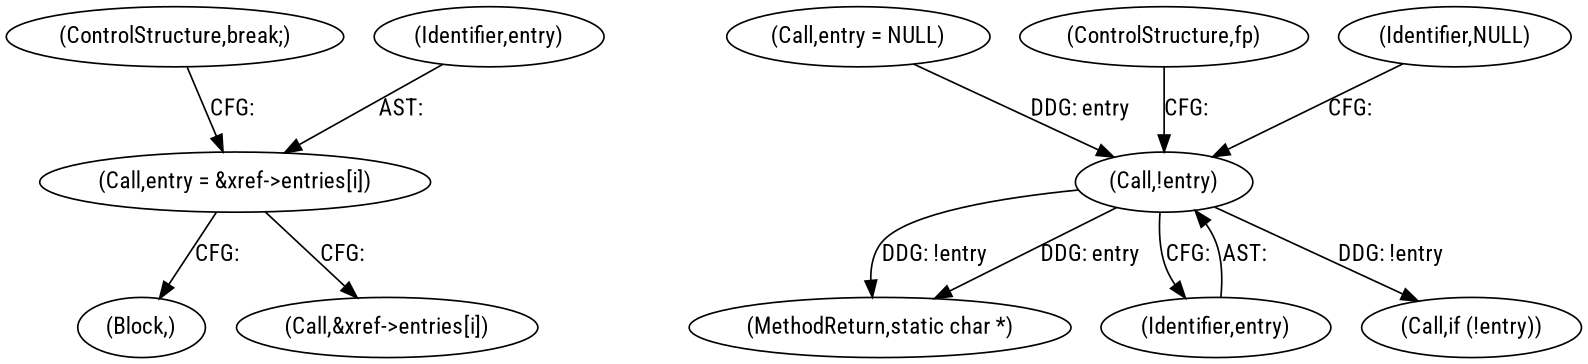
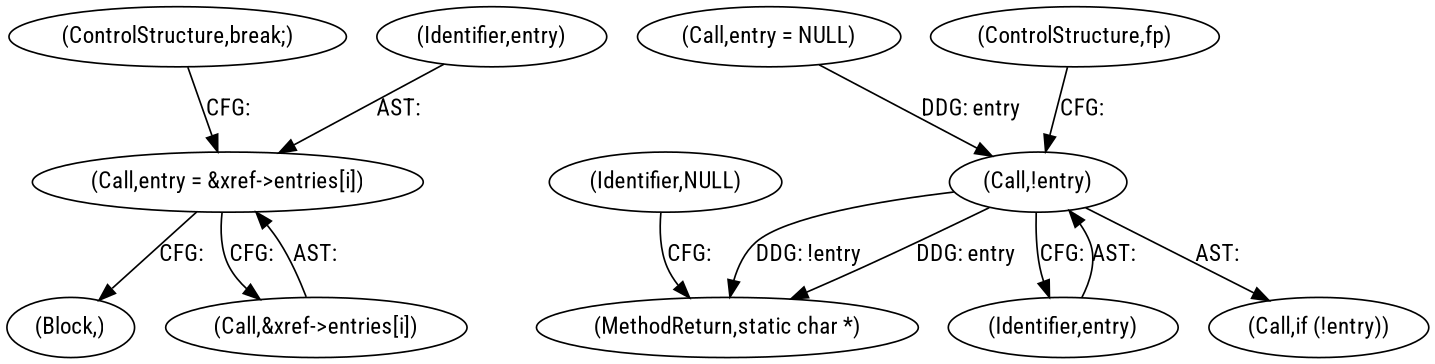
(1316, 106) -> (662, 251)
(1391, 255) -> (1220, 255)
none -> (289, 260)
